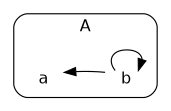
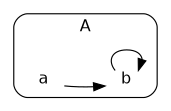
(91, 71) -> (79, 87)
